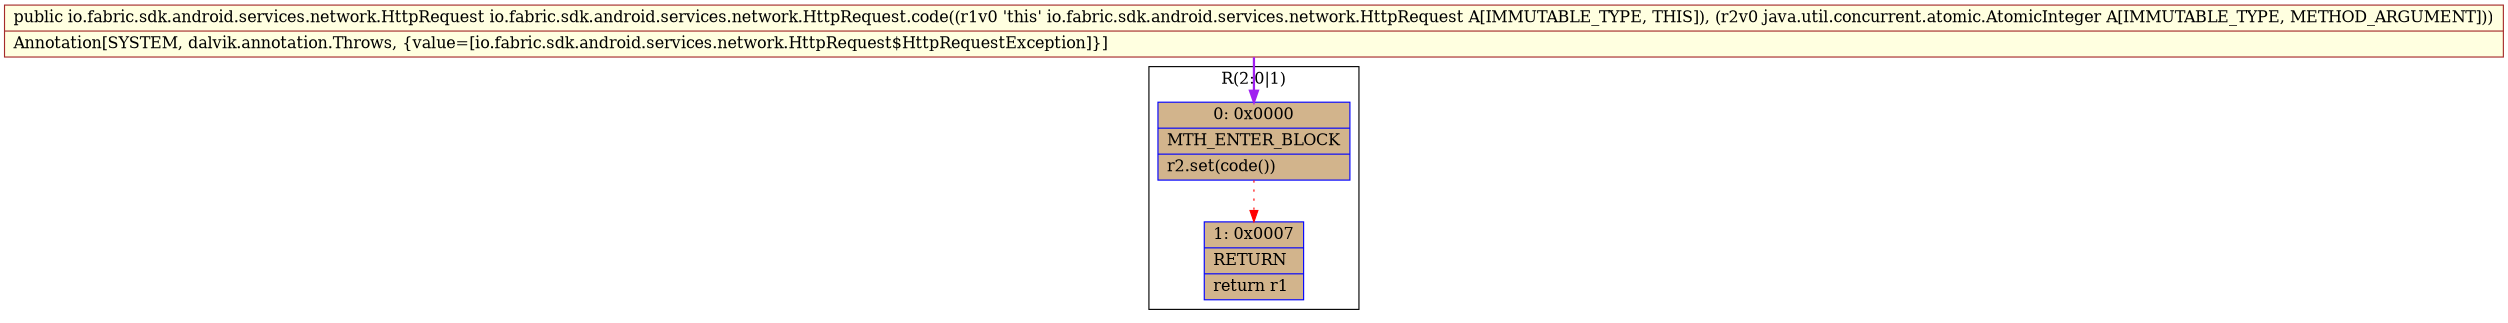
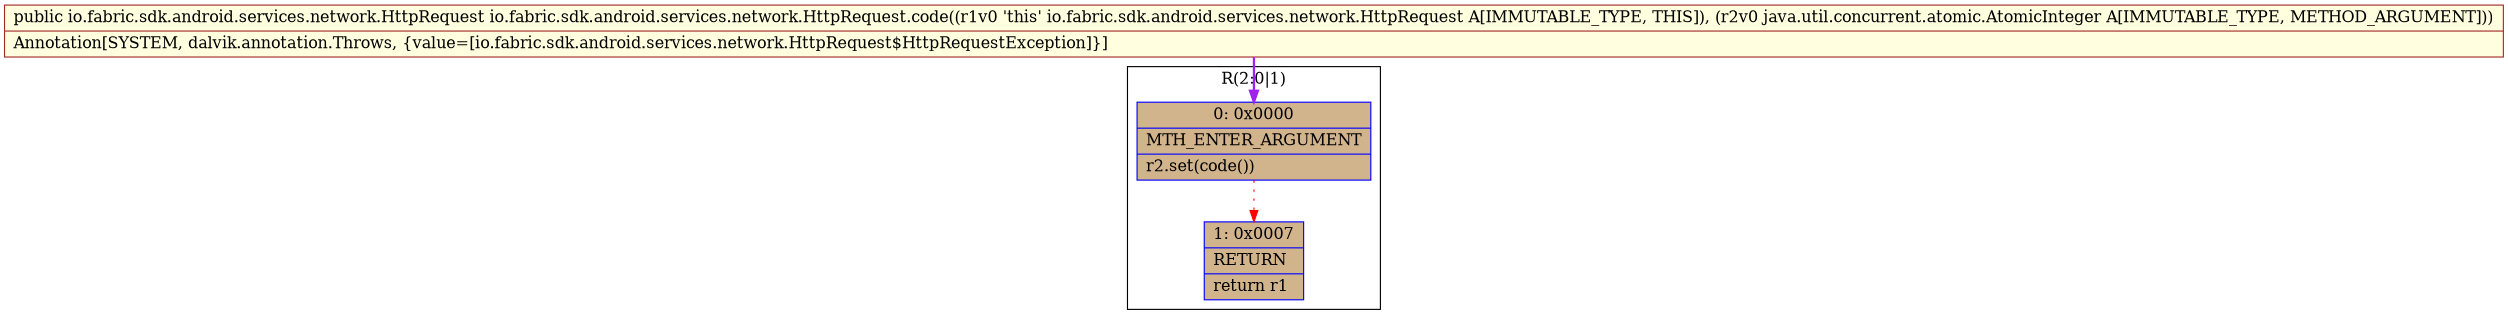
(1254, 141) -> (1254, 141)
